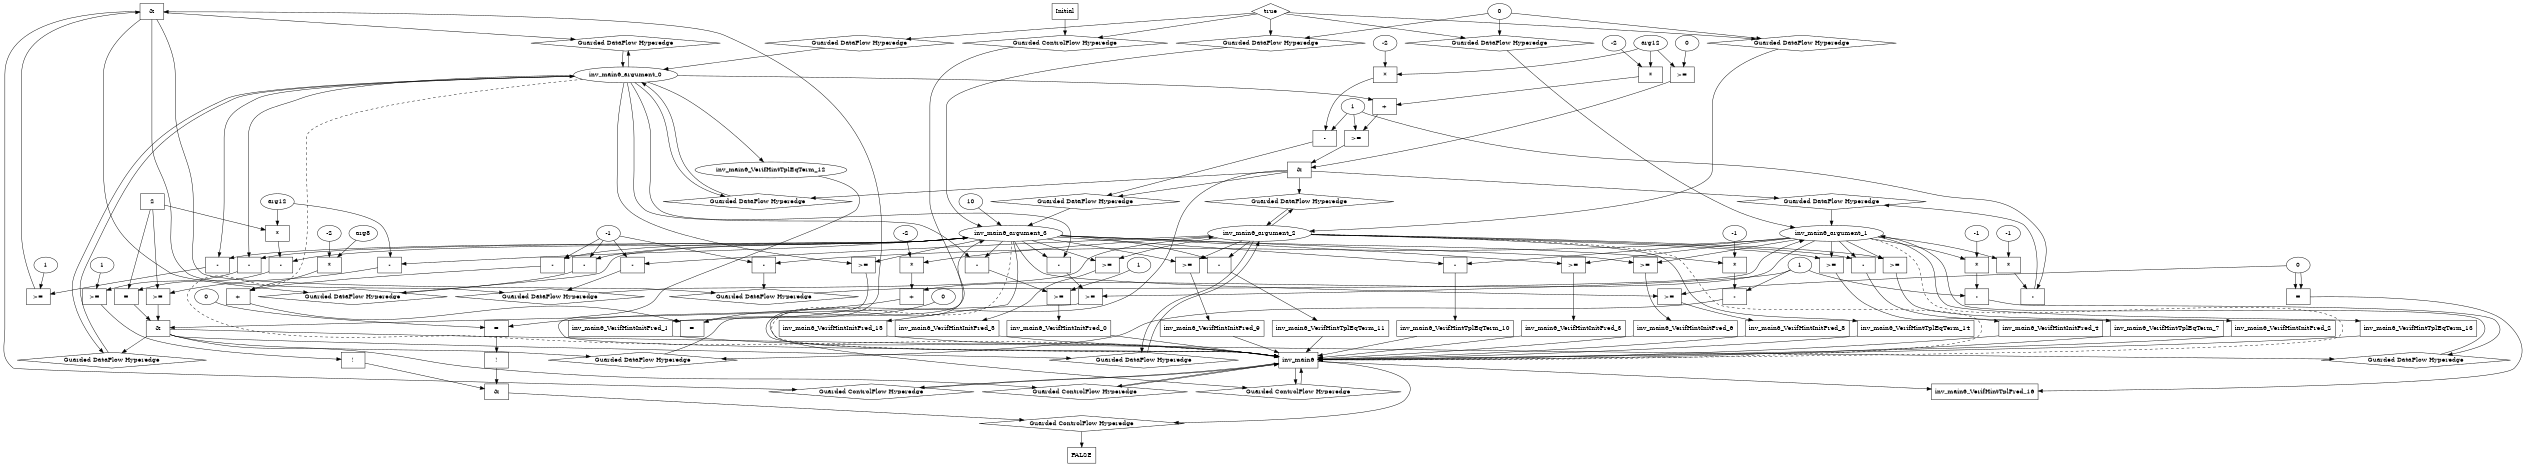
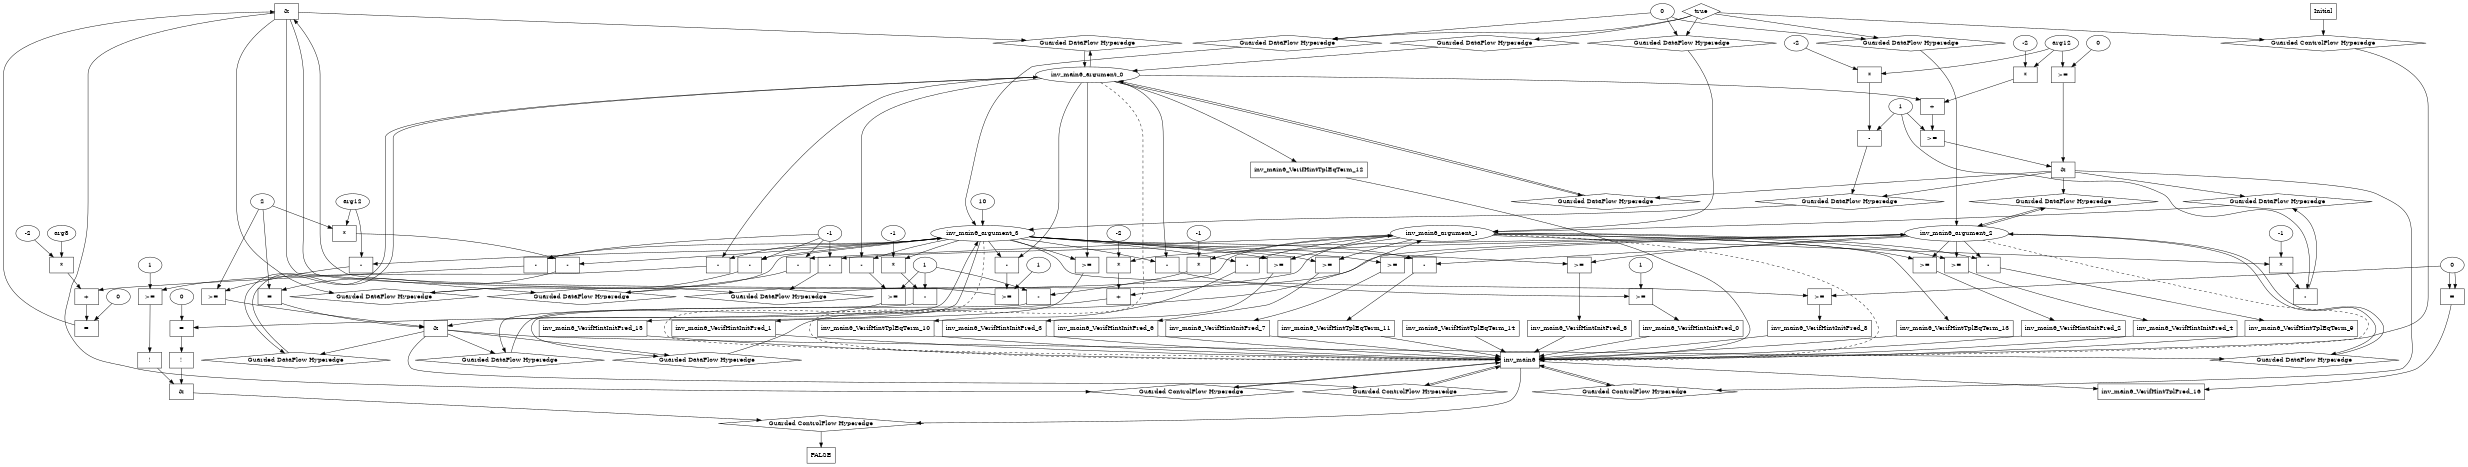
(771, 170) -> (1309, 170)
(152, 202) -> (262, 202)
(1675, 267) -> none
(1212, 328) -> (1218, 328)
(2167, 328) -> (2301, 328)
